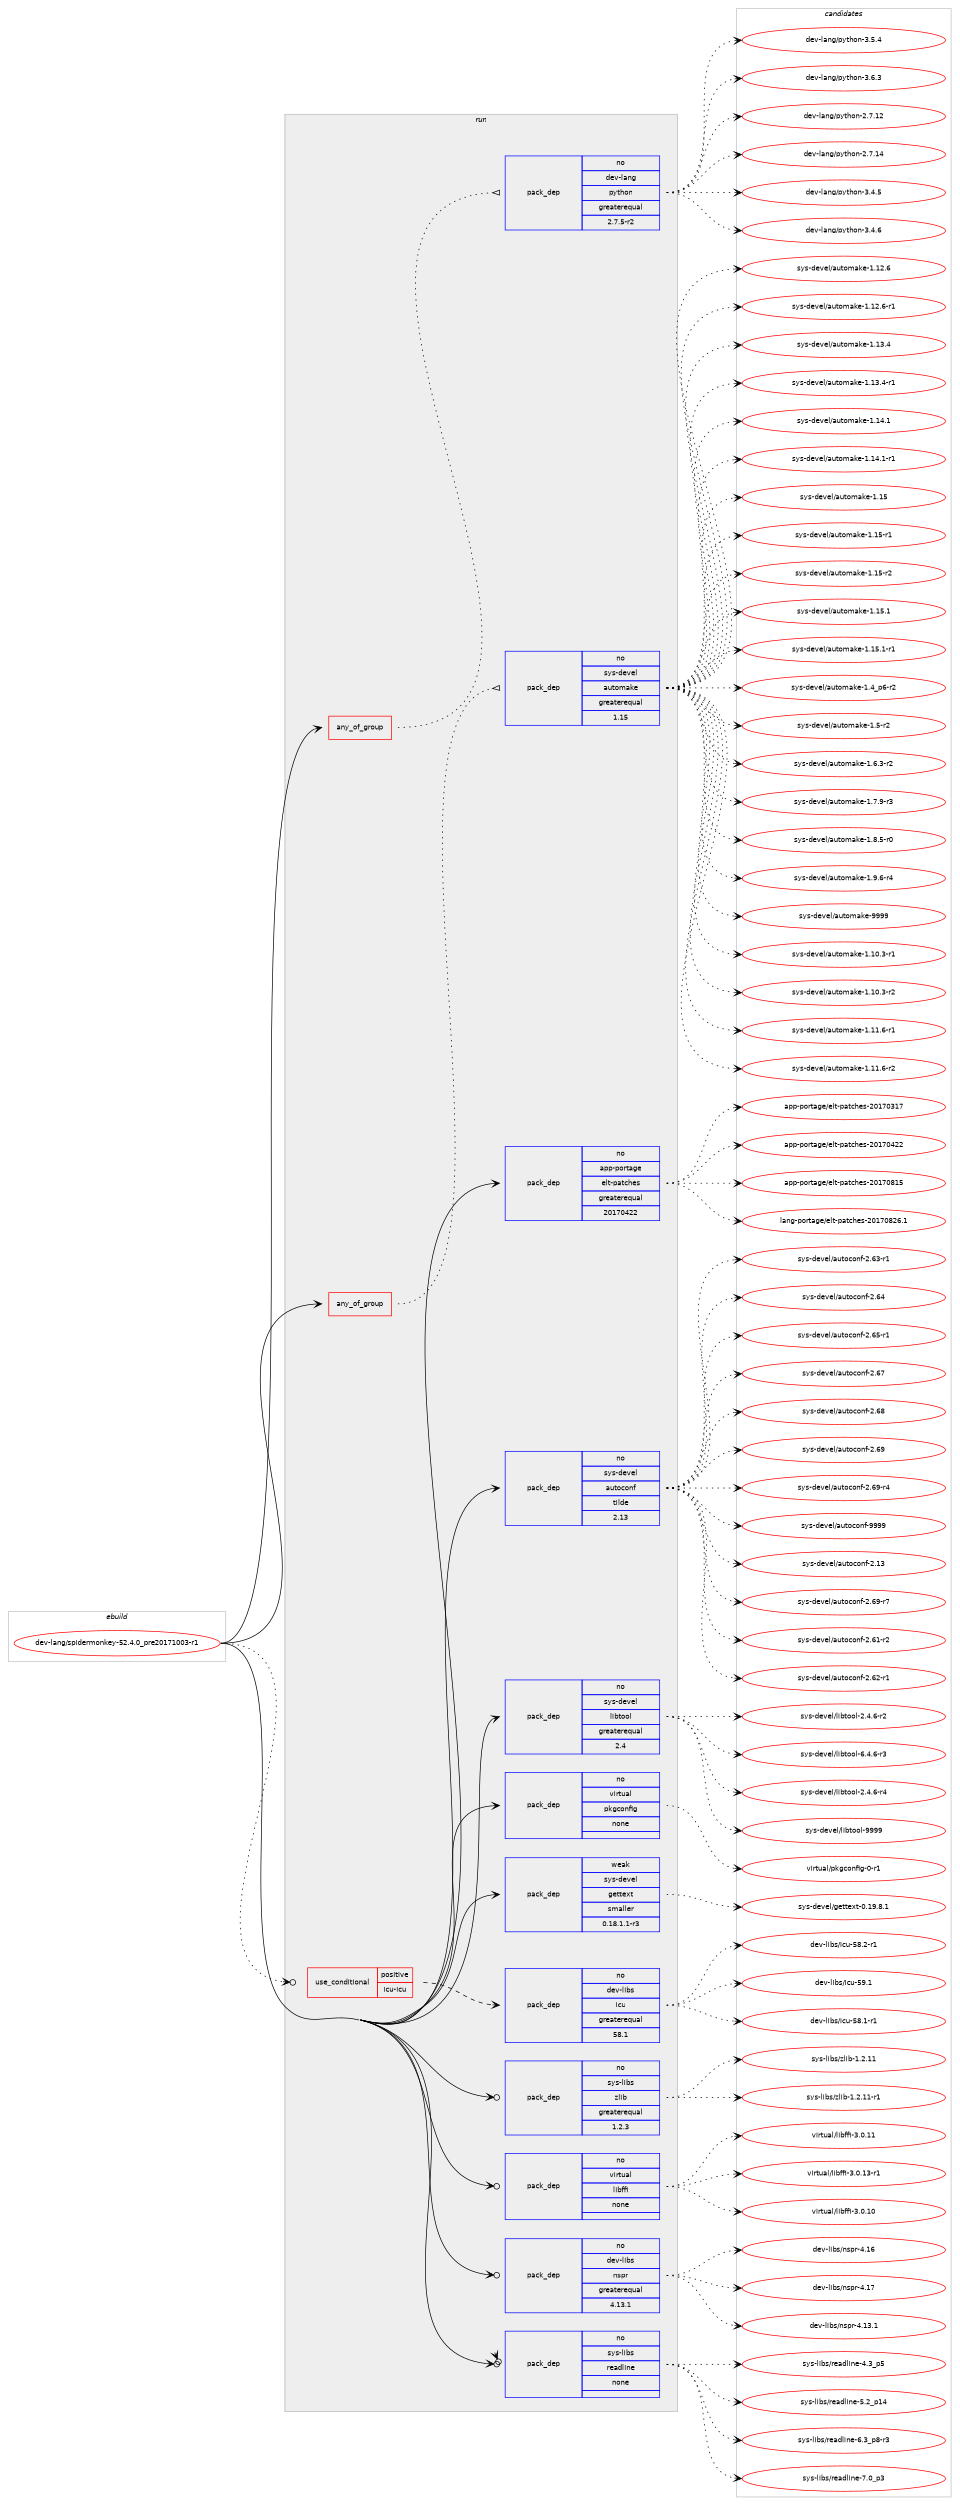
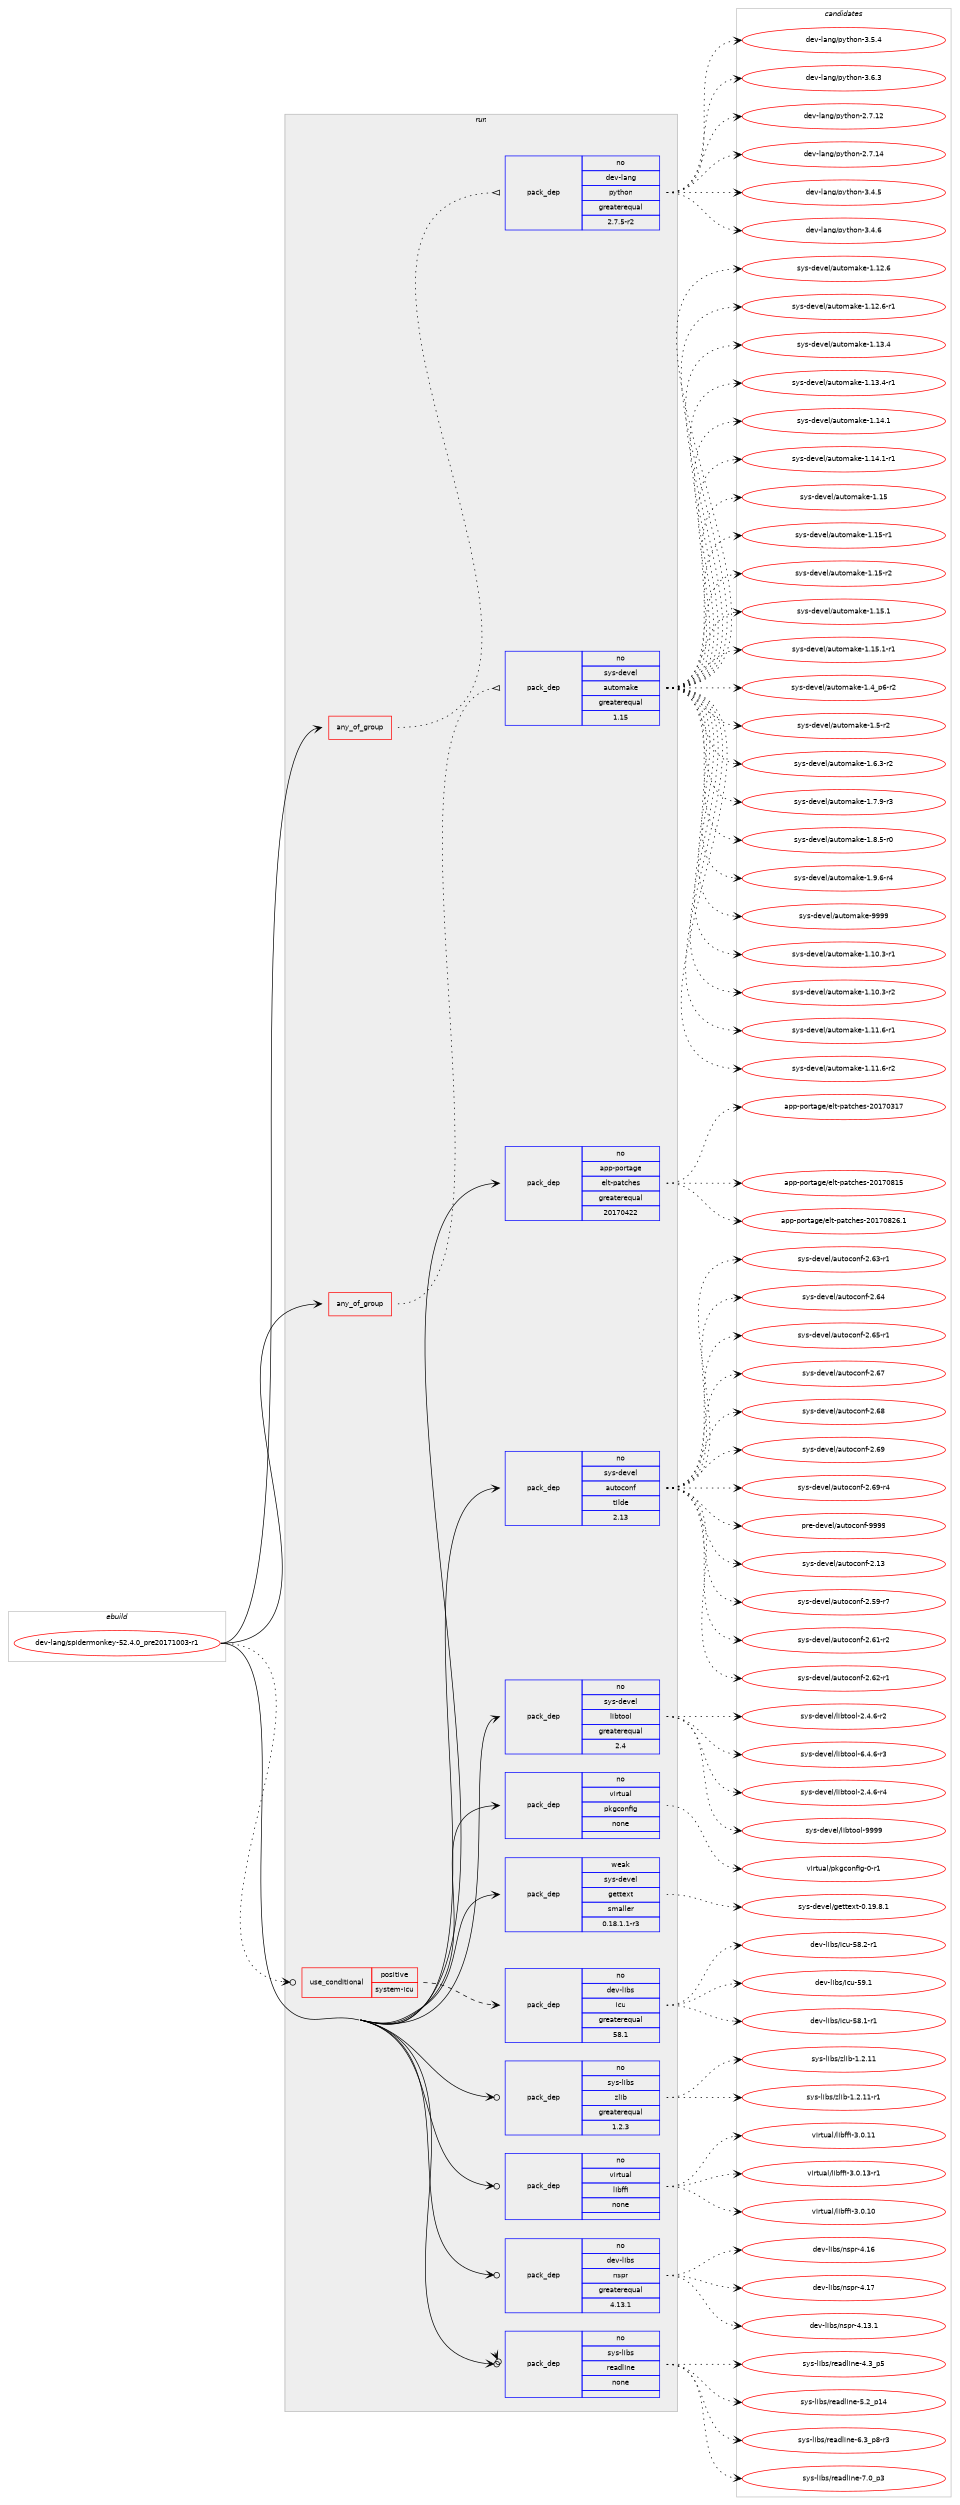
(844, 1145) -> none
(844, 1221) -> (844, 1221)
(844, 1526) -> (844, 1526)
(844, 1602) -> (844, 1602)
(395, 1990) -> (395, 1990)
